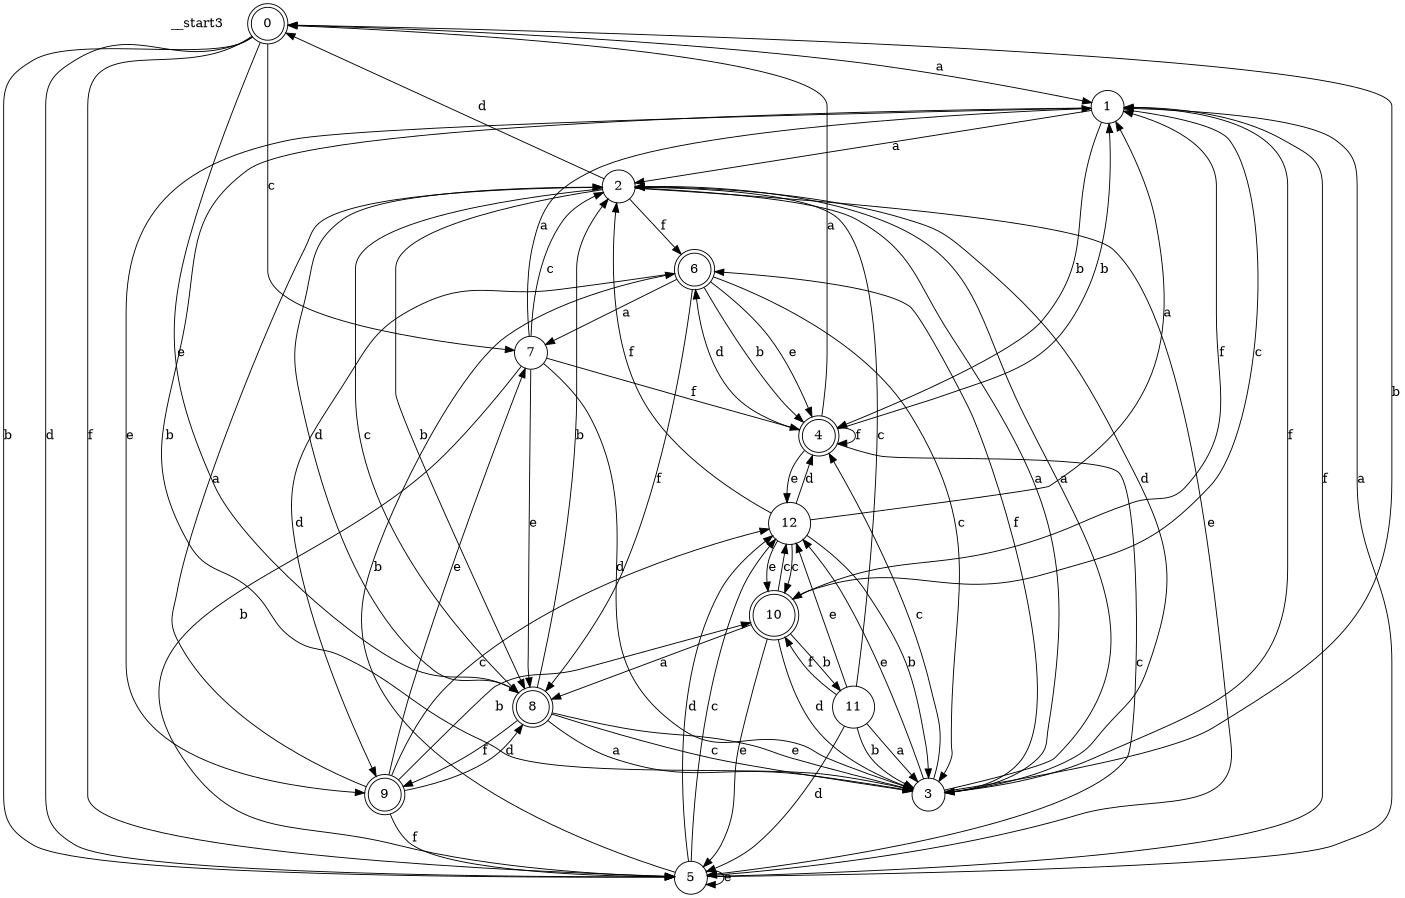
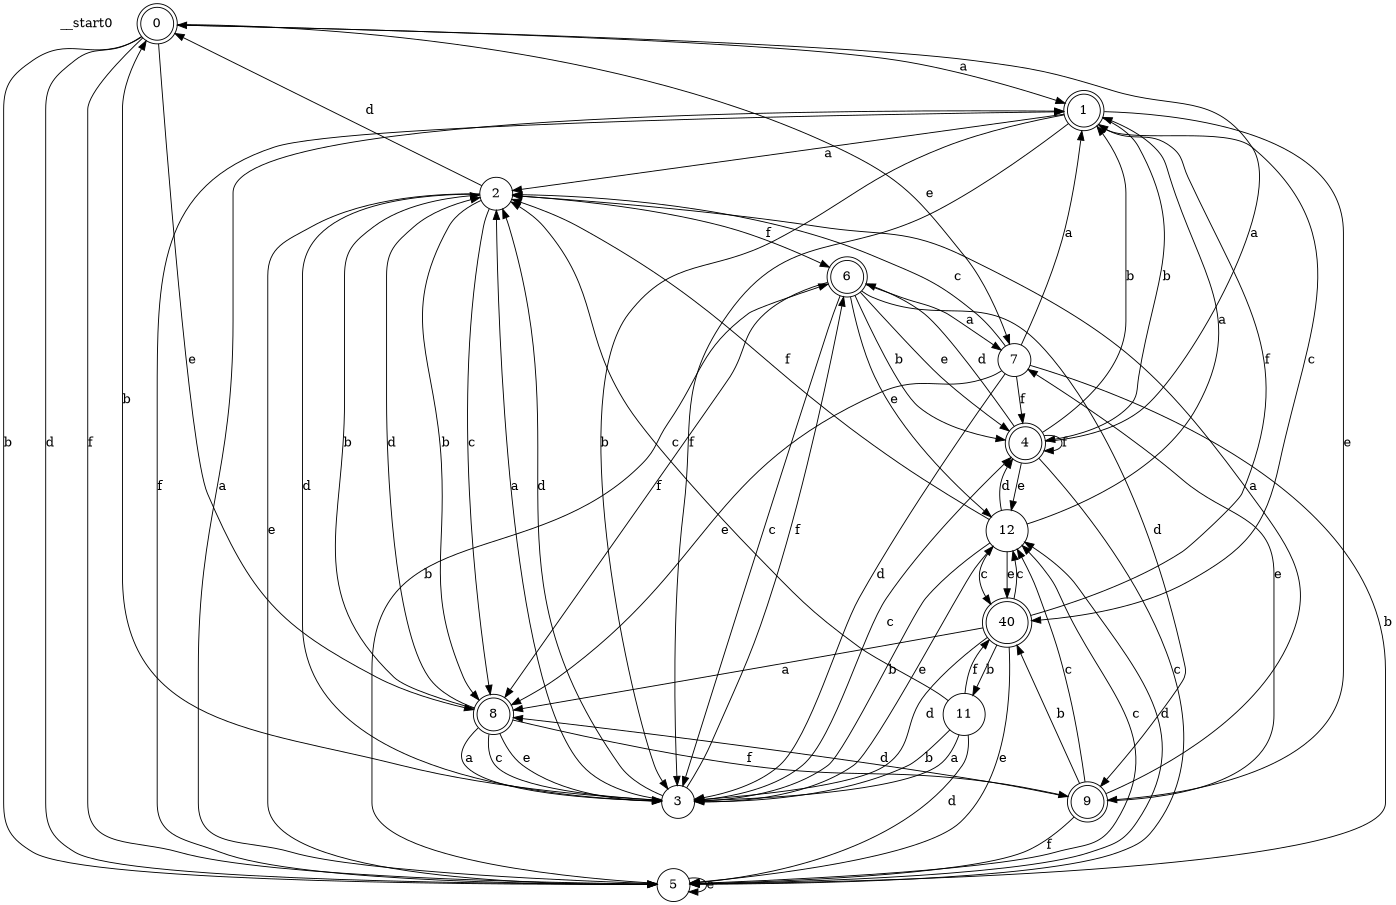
(197, 24) -> (87, 24)
(1108, 107) -> (1084, 111)
(271, 186) -> (930, 194)
(1039, 479) -> (307, 487)
(774, 615) -> (1007, 623)
(823, 620) -> (897, 416)
